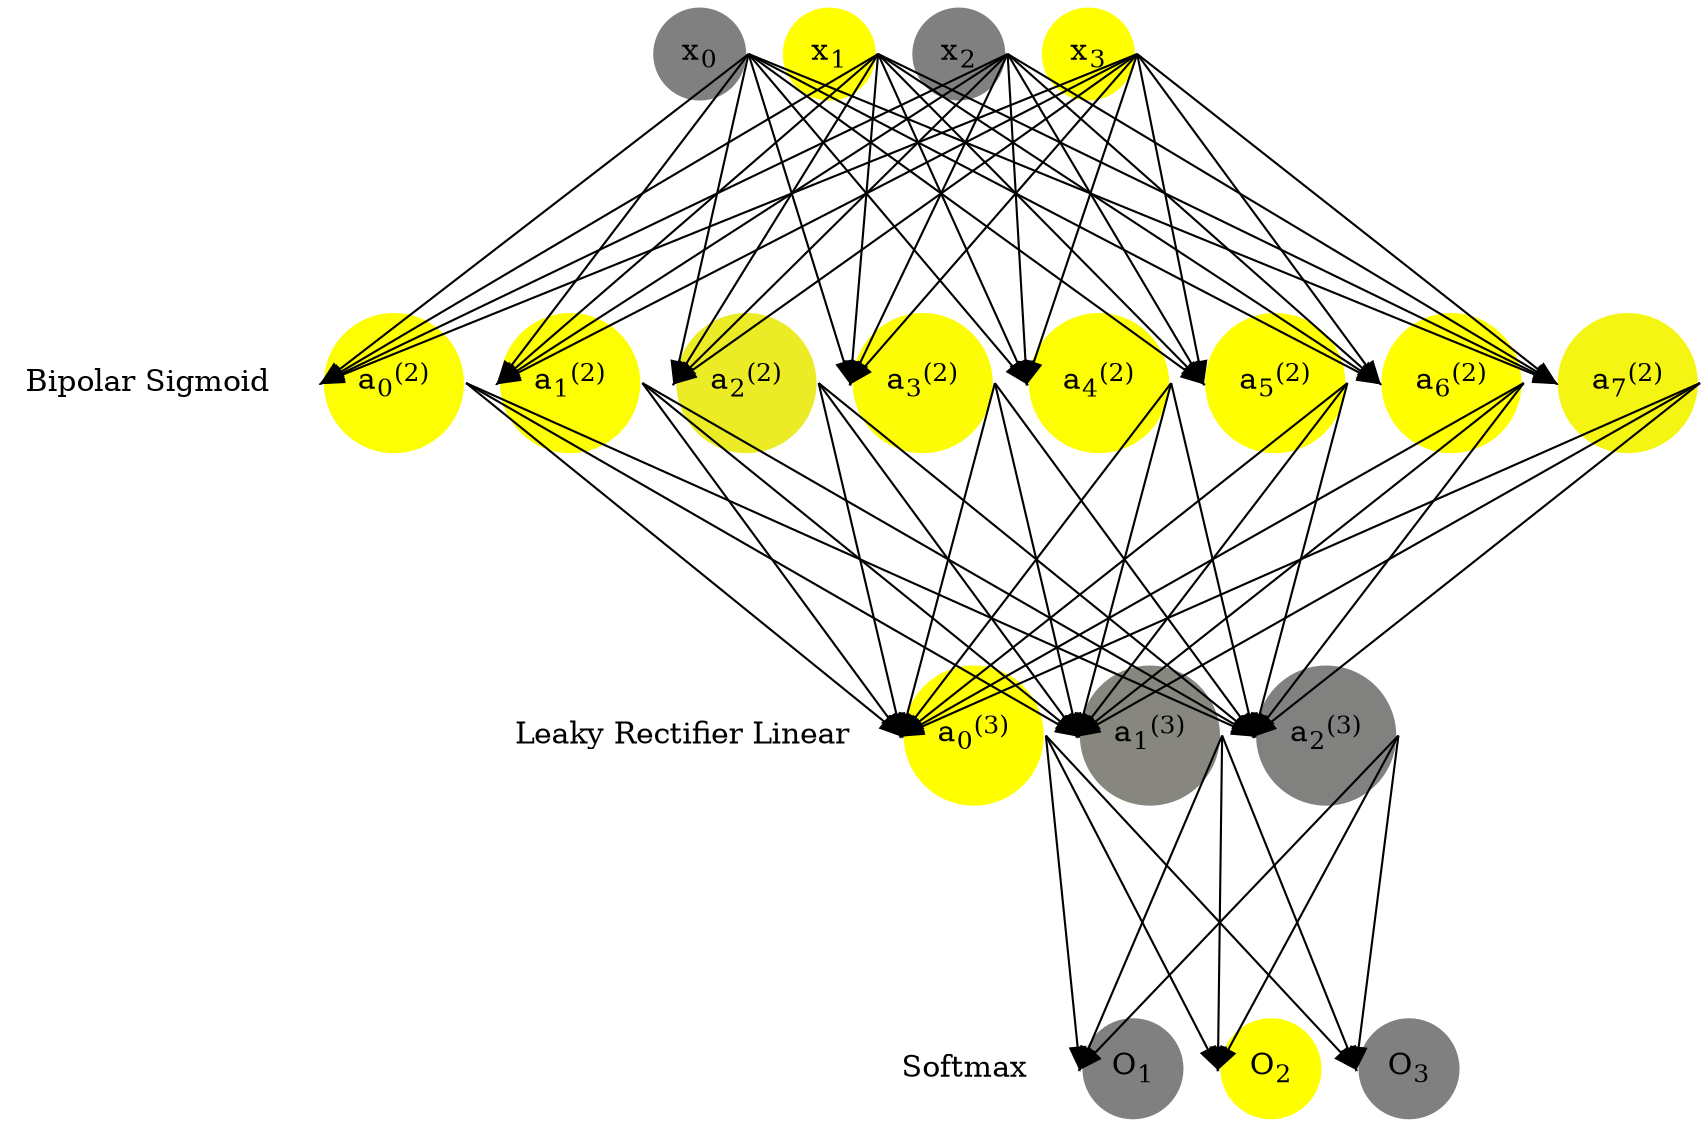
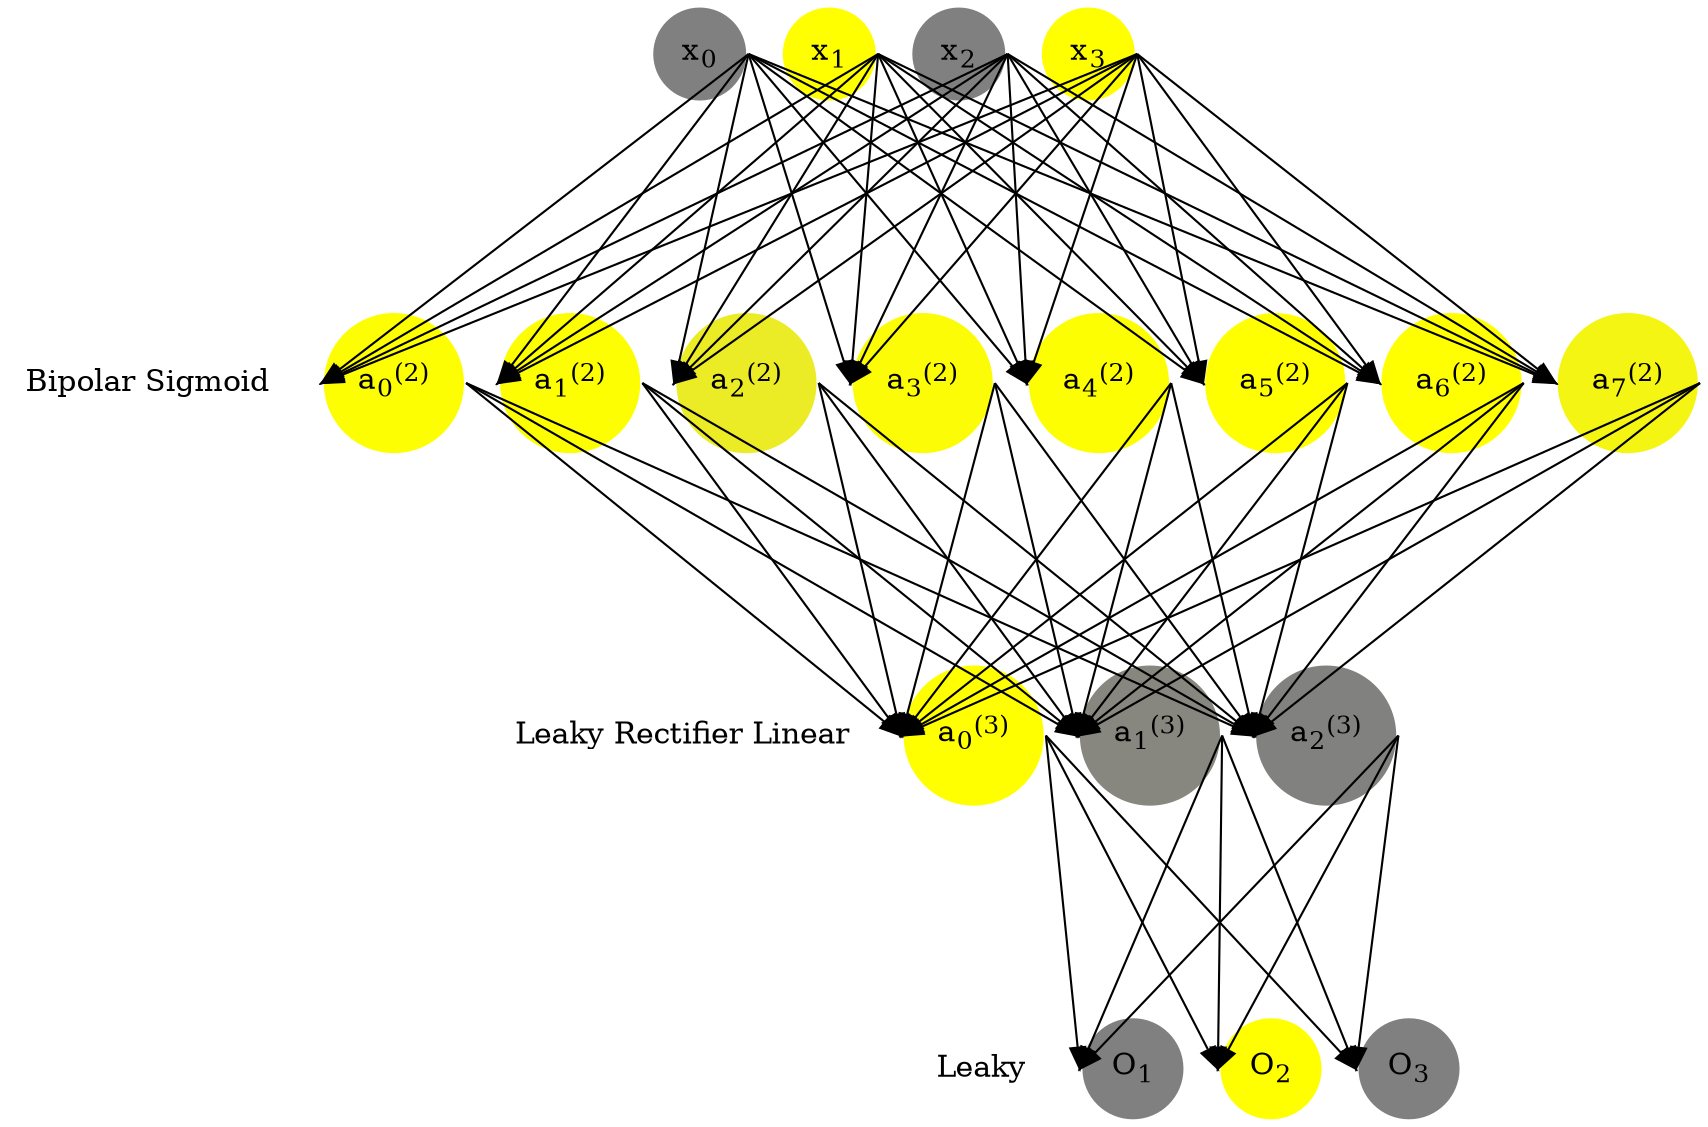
(965, 1069) -> (982, 1069)
